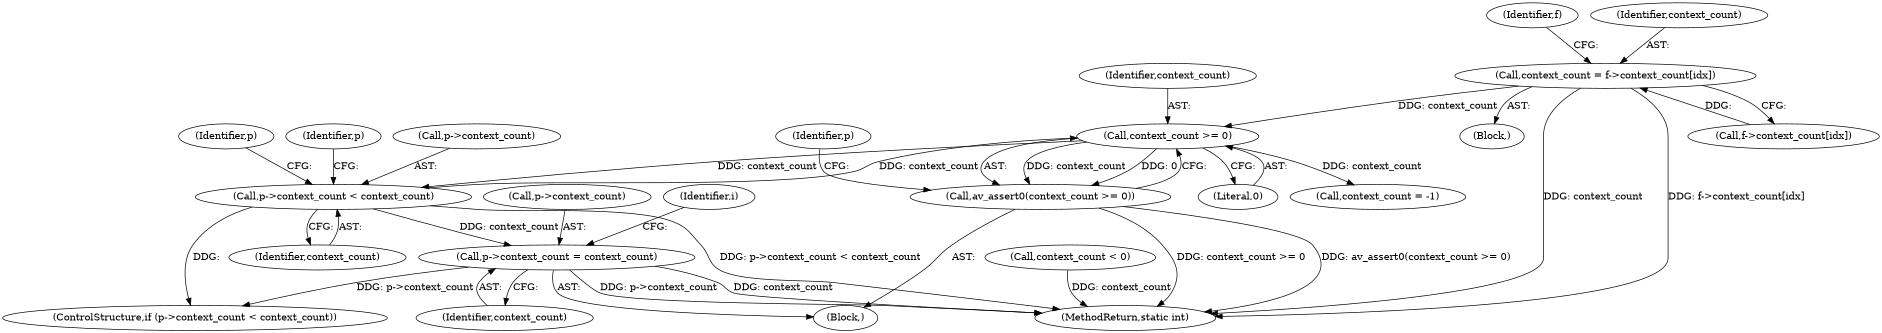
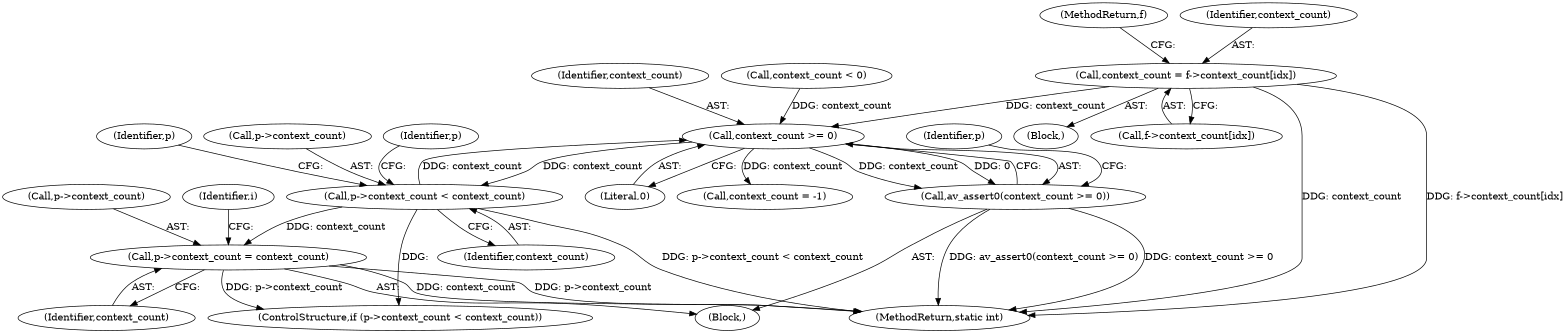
(1532, 15) -> (1104, 15)
(1720, 106) -> (1176, 106)
(1069, 288) -> (792, 103)
